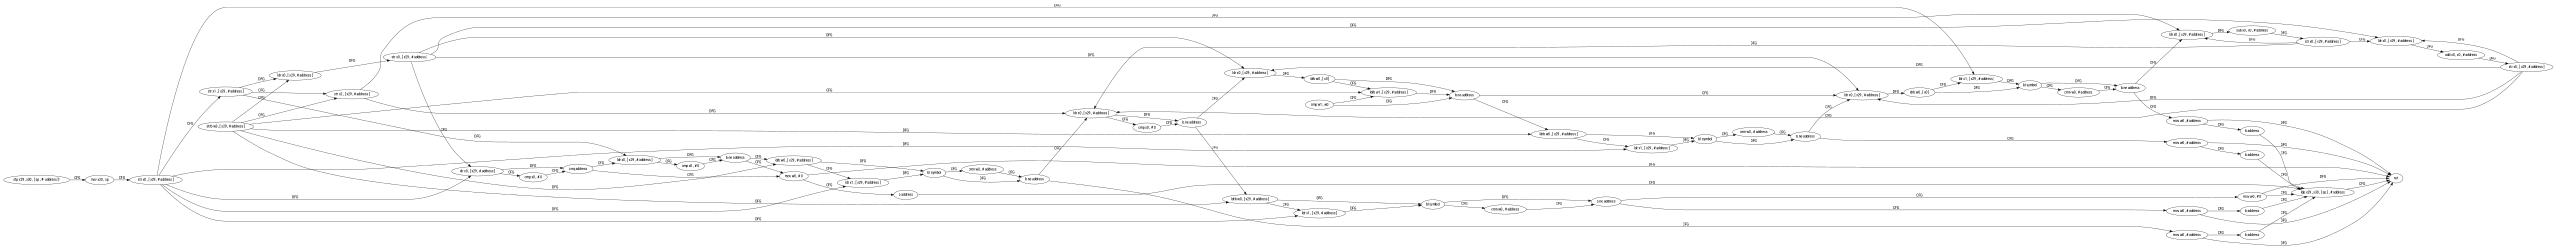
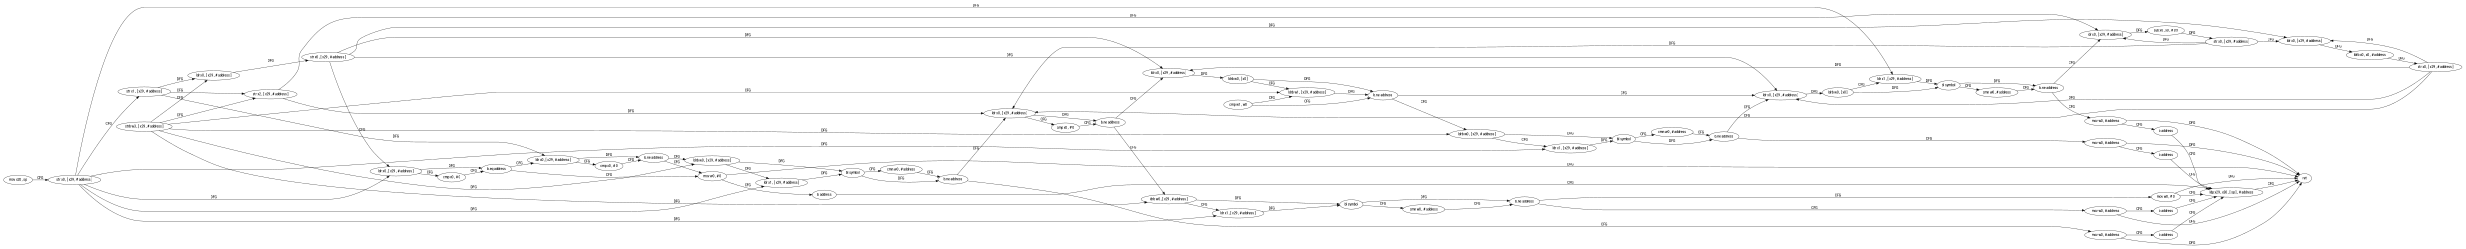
(2252, 31) -> (2166, 31)
(2461, 55) -> (2370, 55)
(37, 180) -> none
